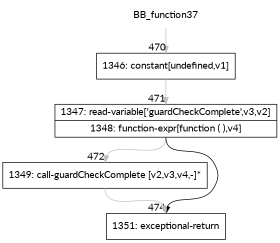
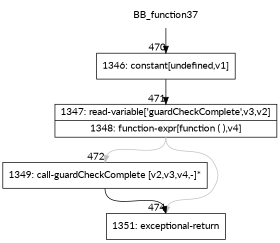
(166, 37) -> (166, 37)
(166, 88) -> (166, 88)
(218, 172) -> (218, 172)
(132, 201) -> (132, 201)
